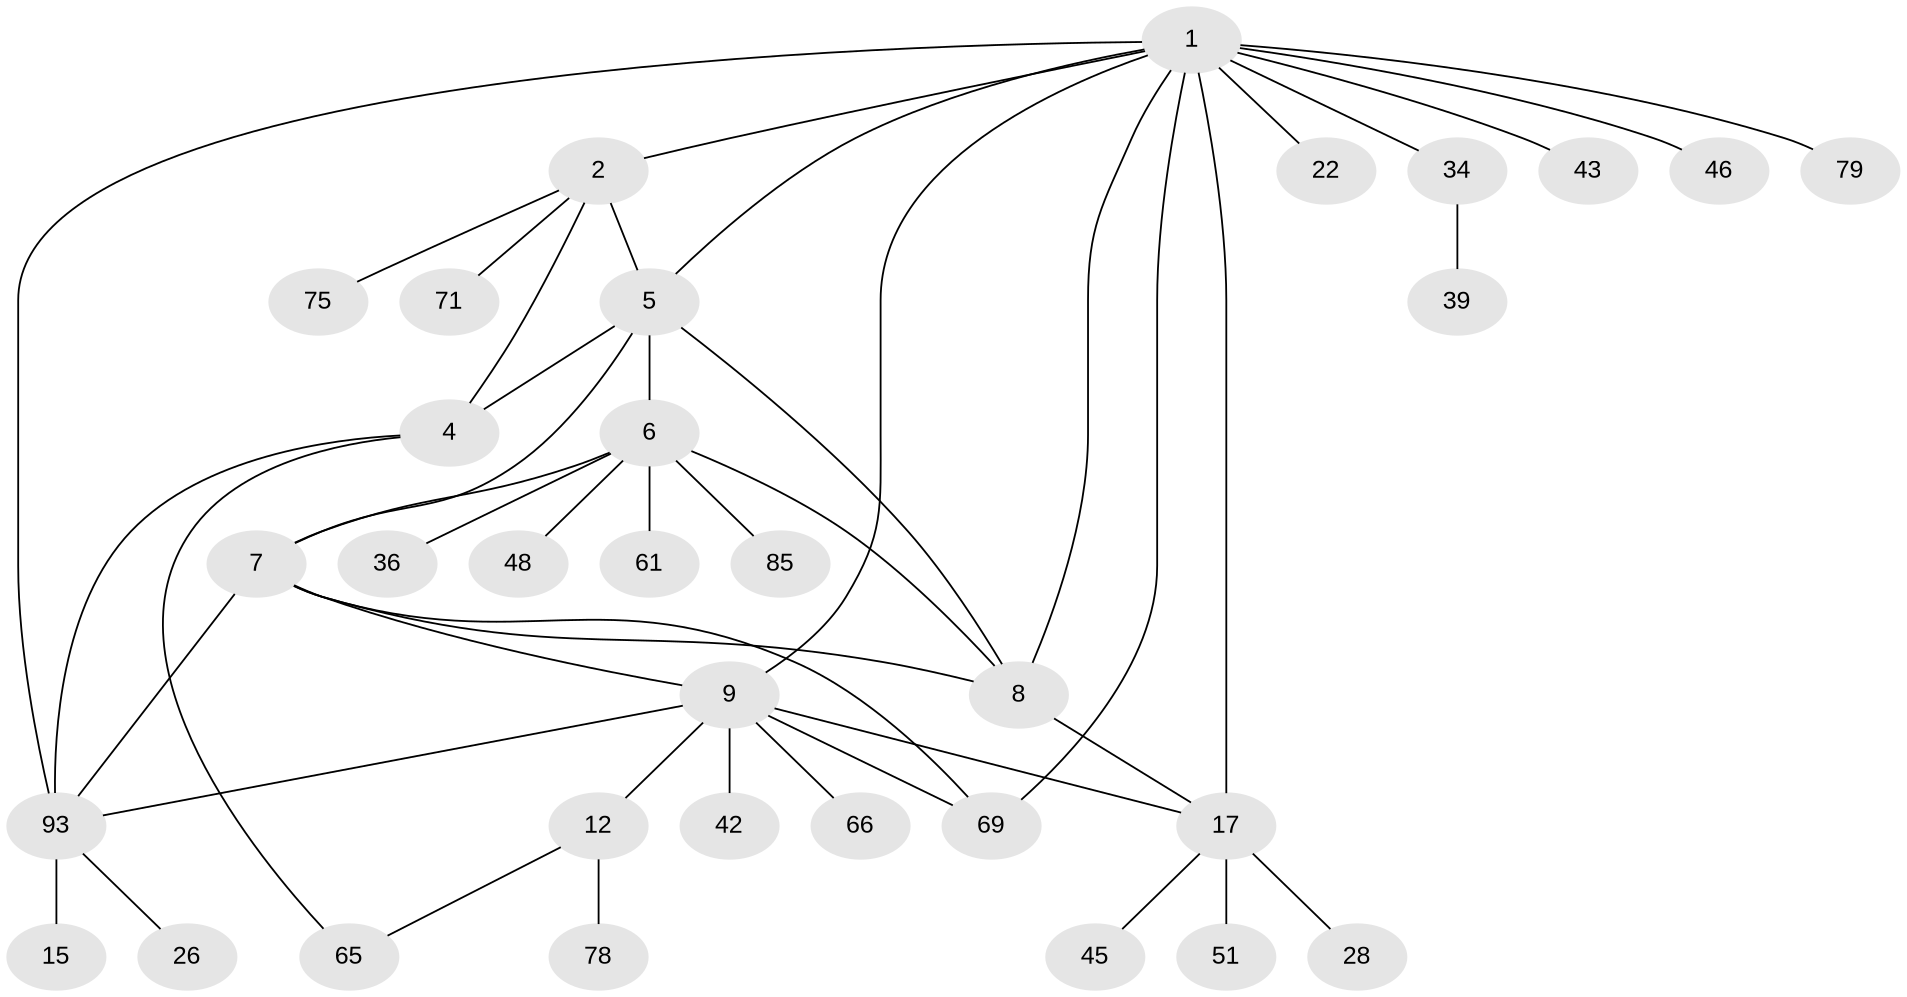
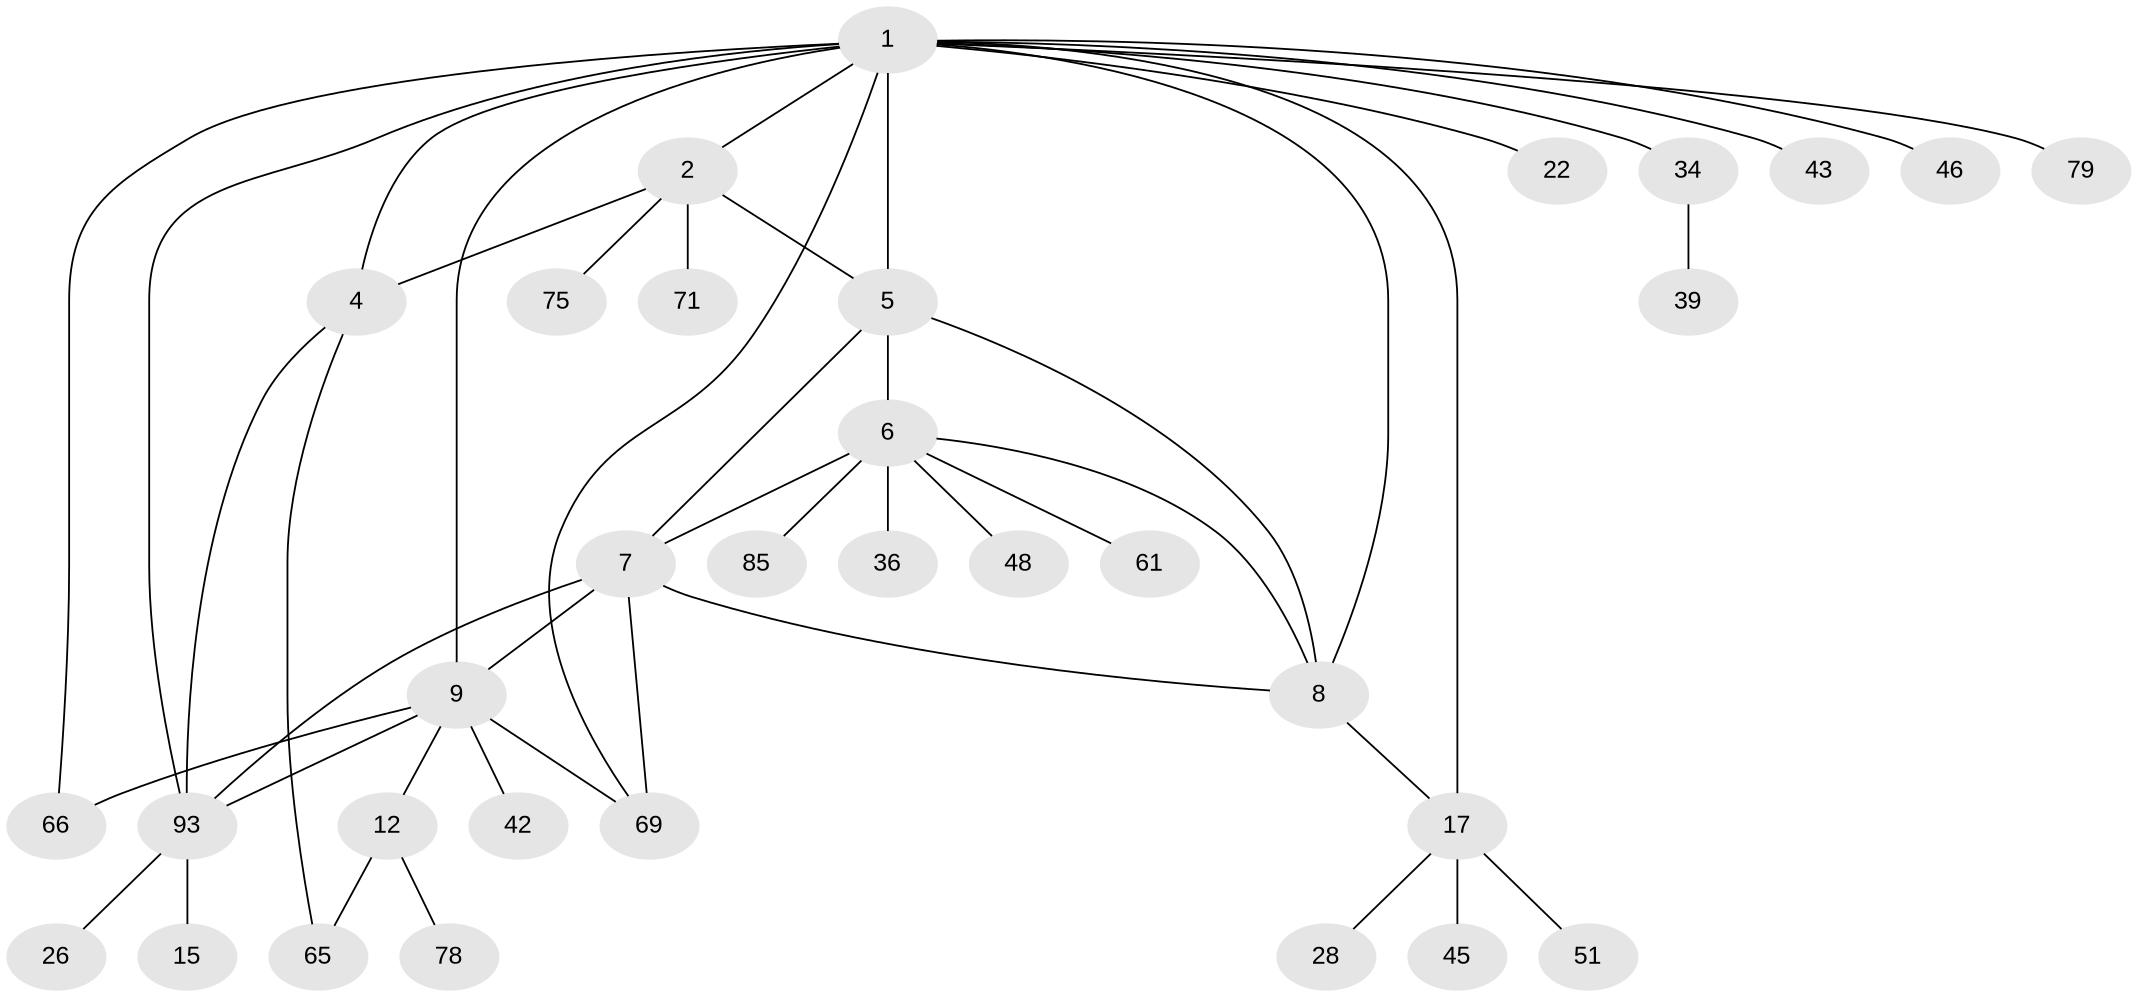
none -> (169, 151)
(549, 368) -> (475, 116)
(978, 760) -> none
